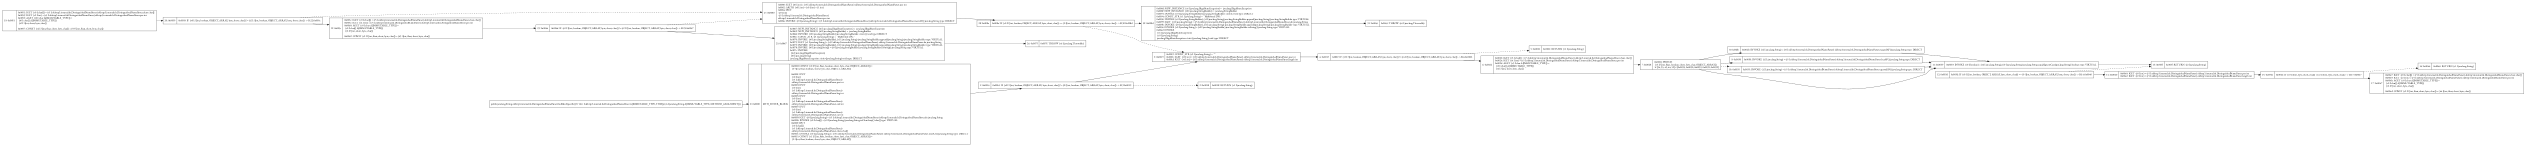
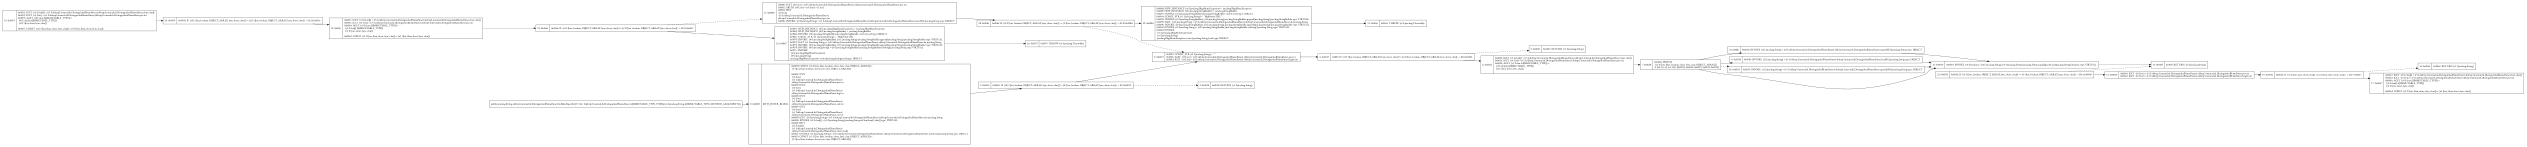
(530, 13) -> none
